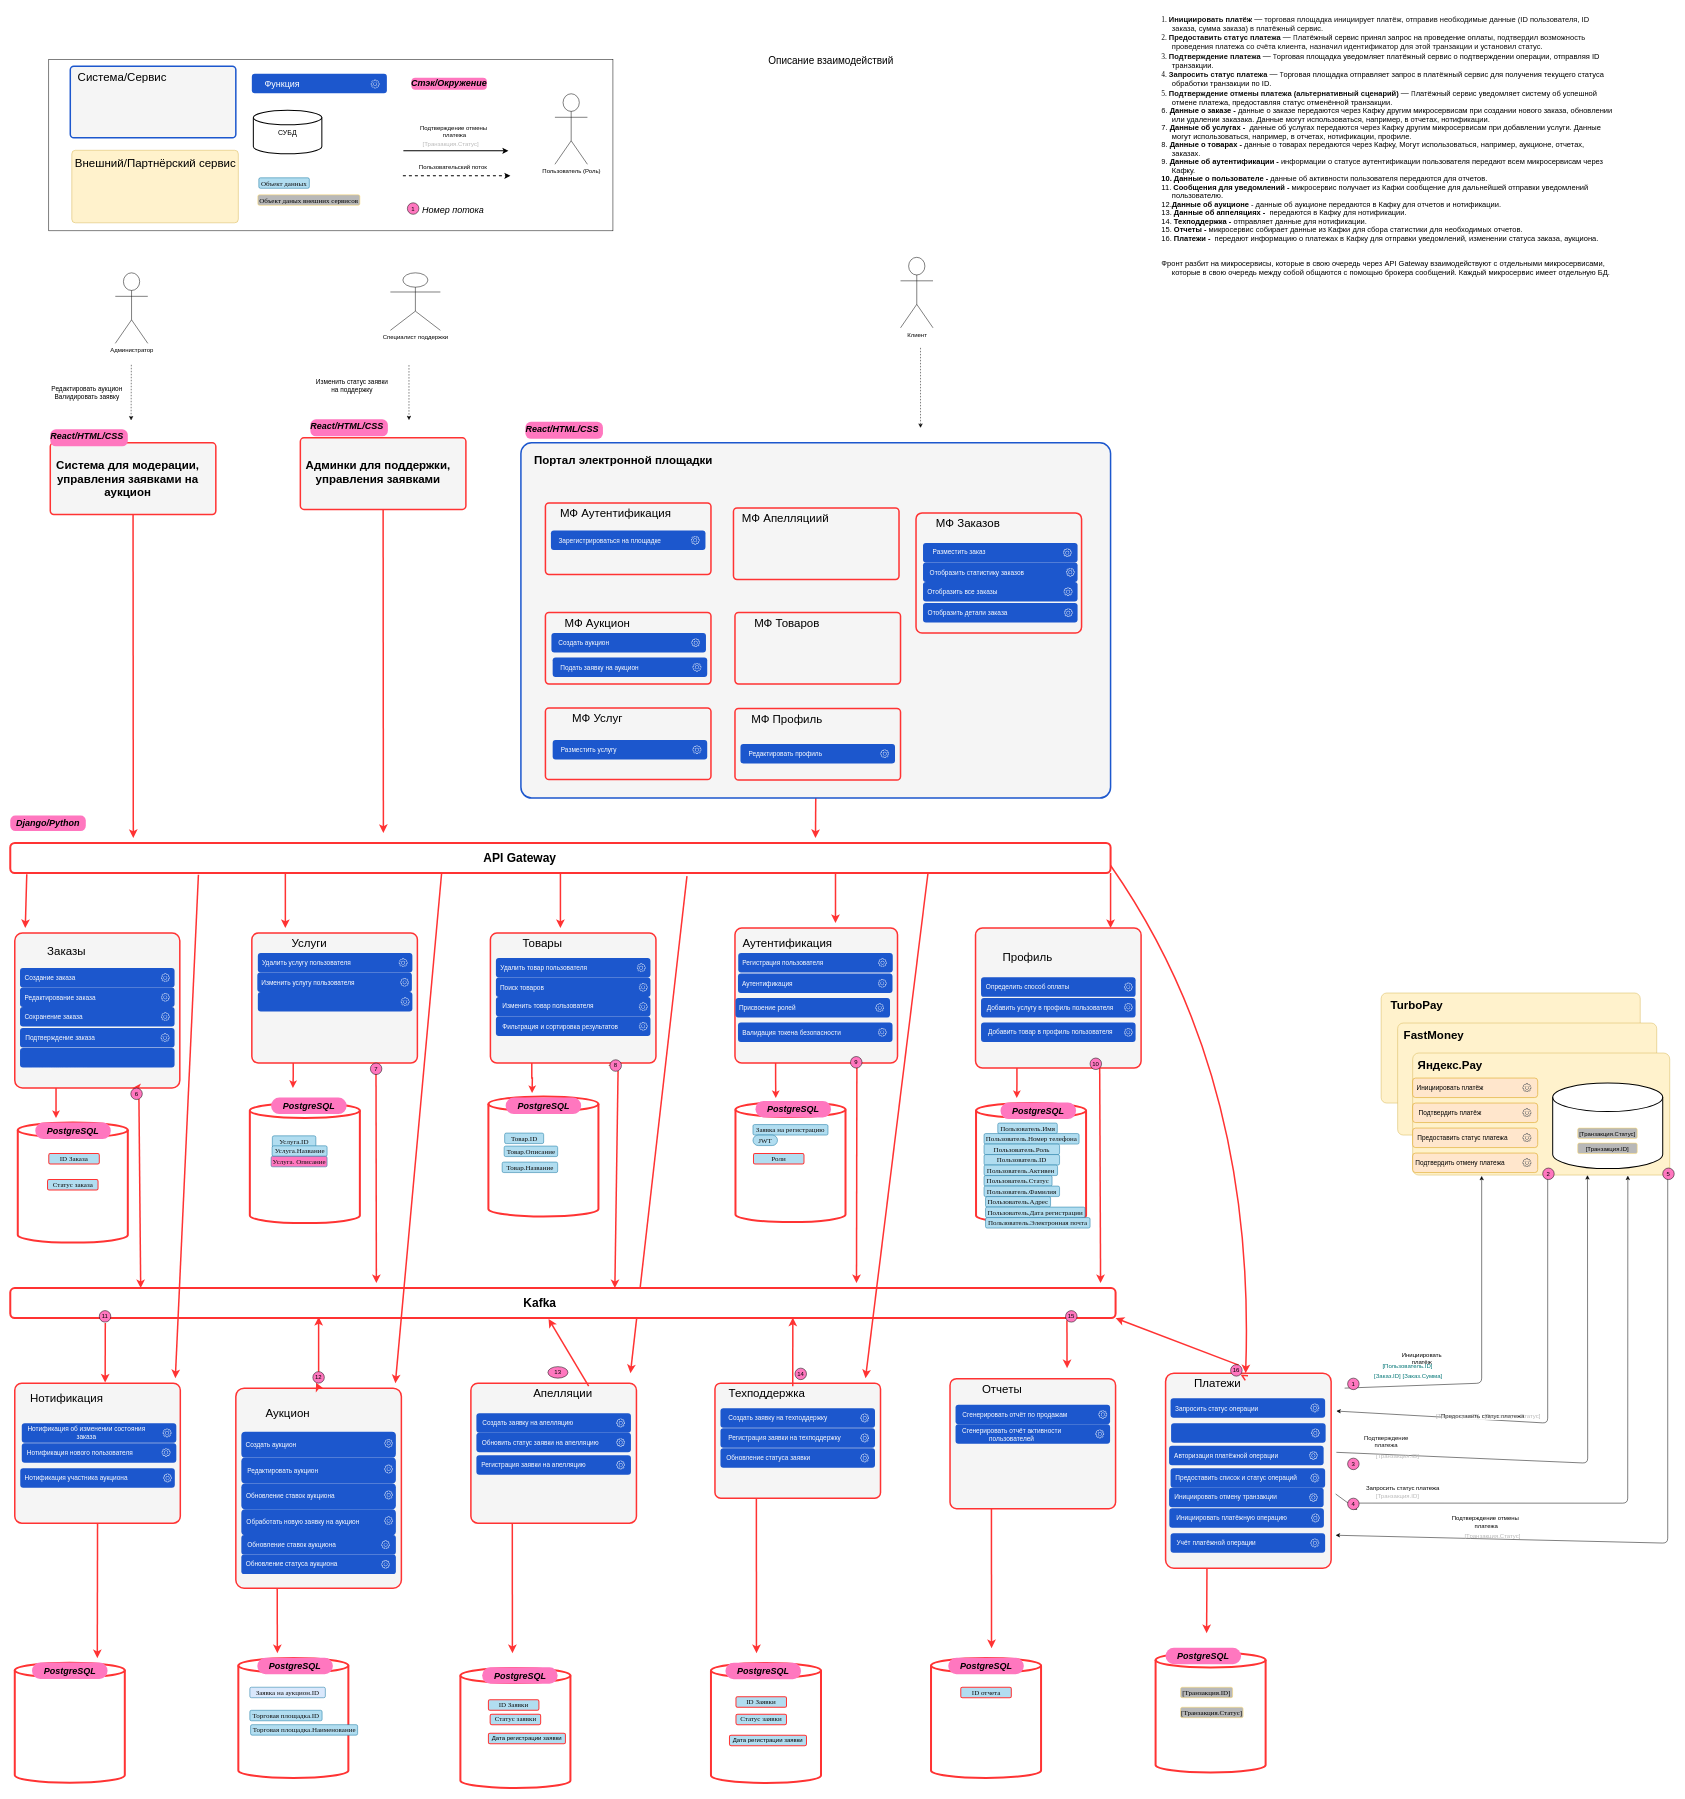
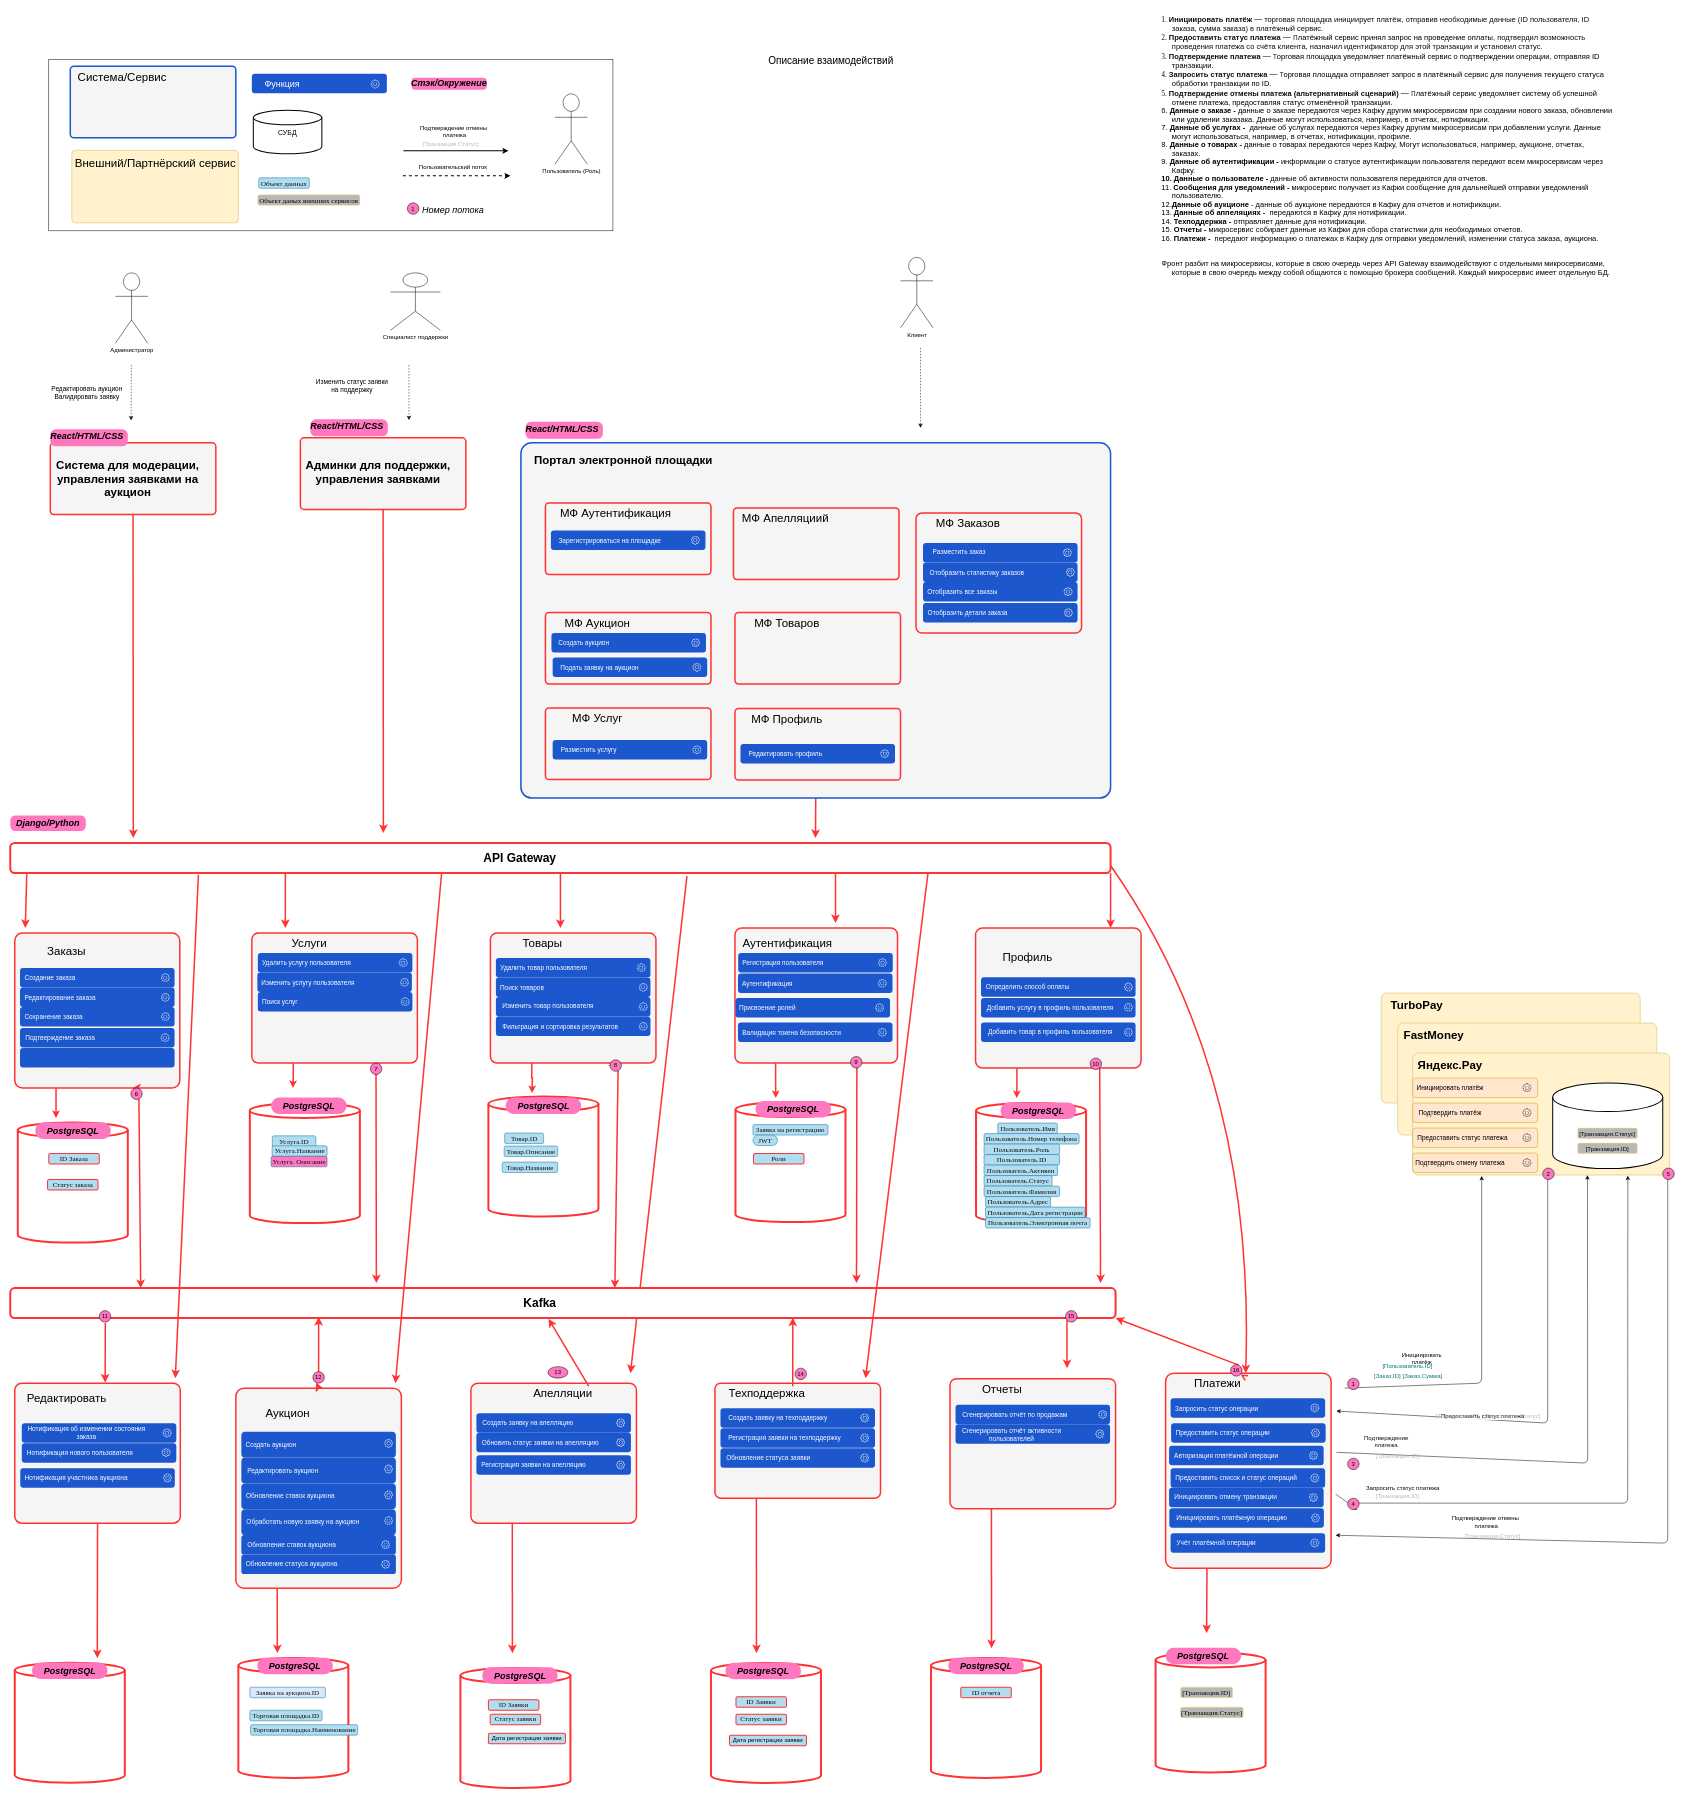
none -> (280, 1001)
(67, 1398) -> (67, 1398)
none -> (1223, 1433)
